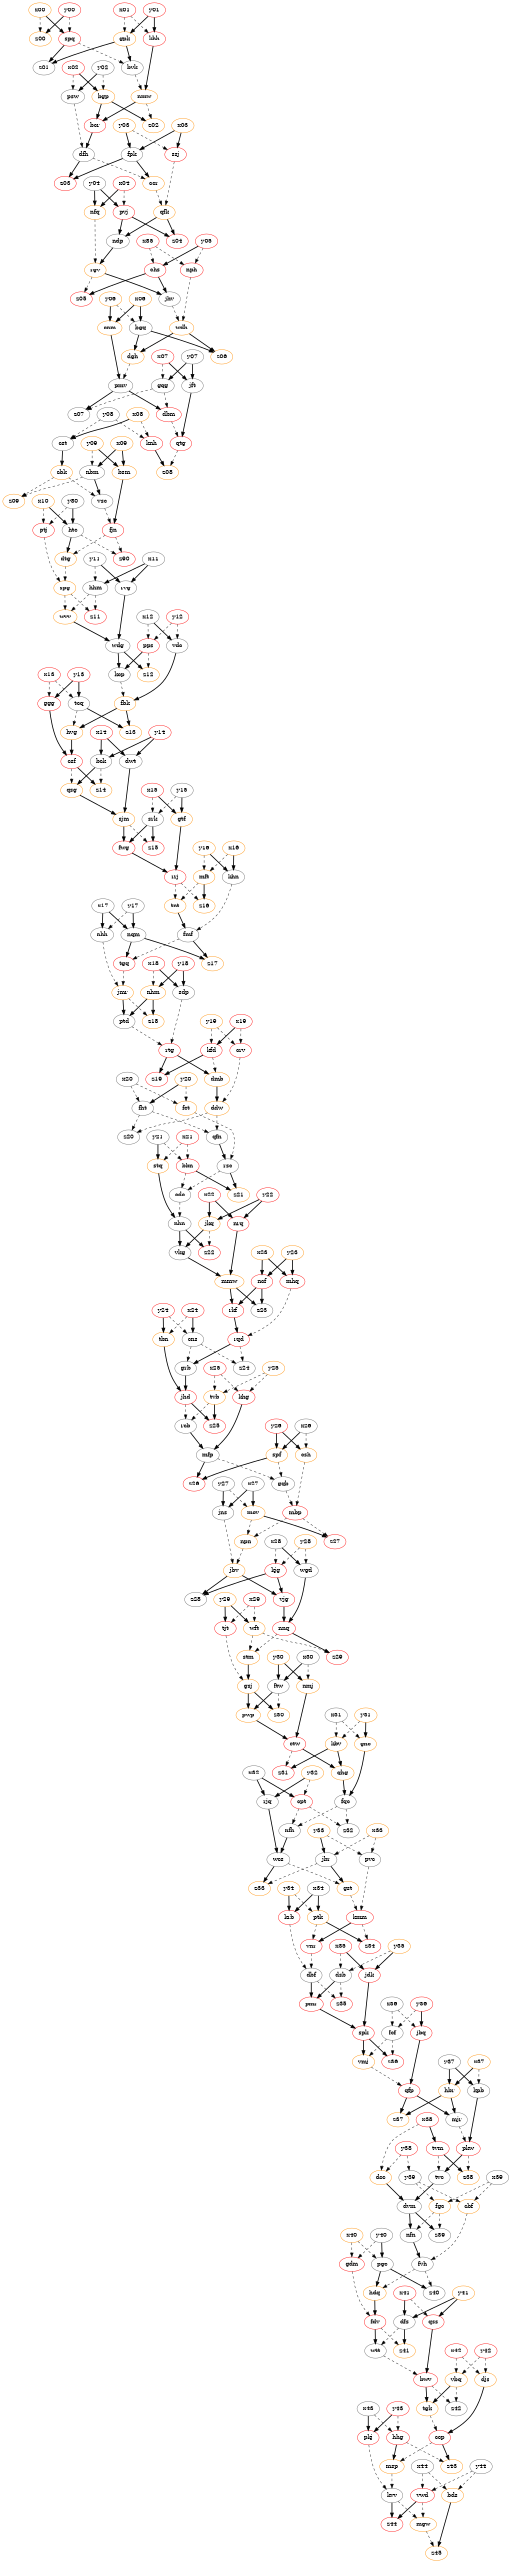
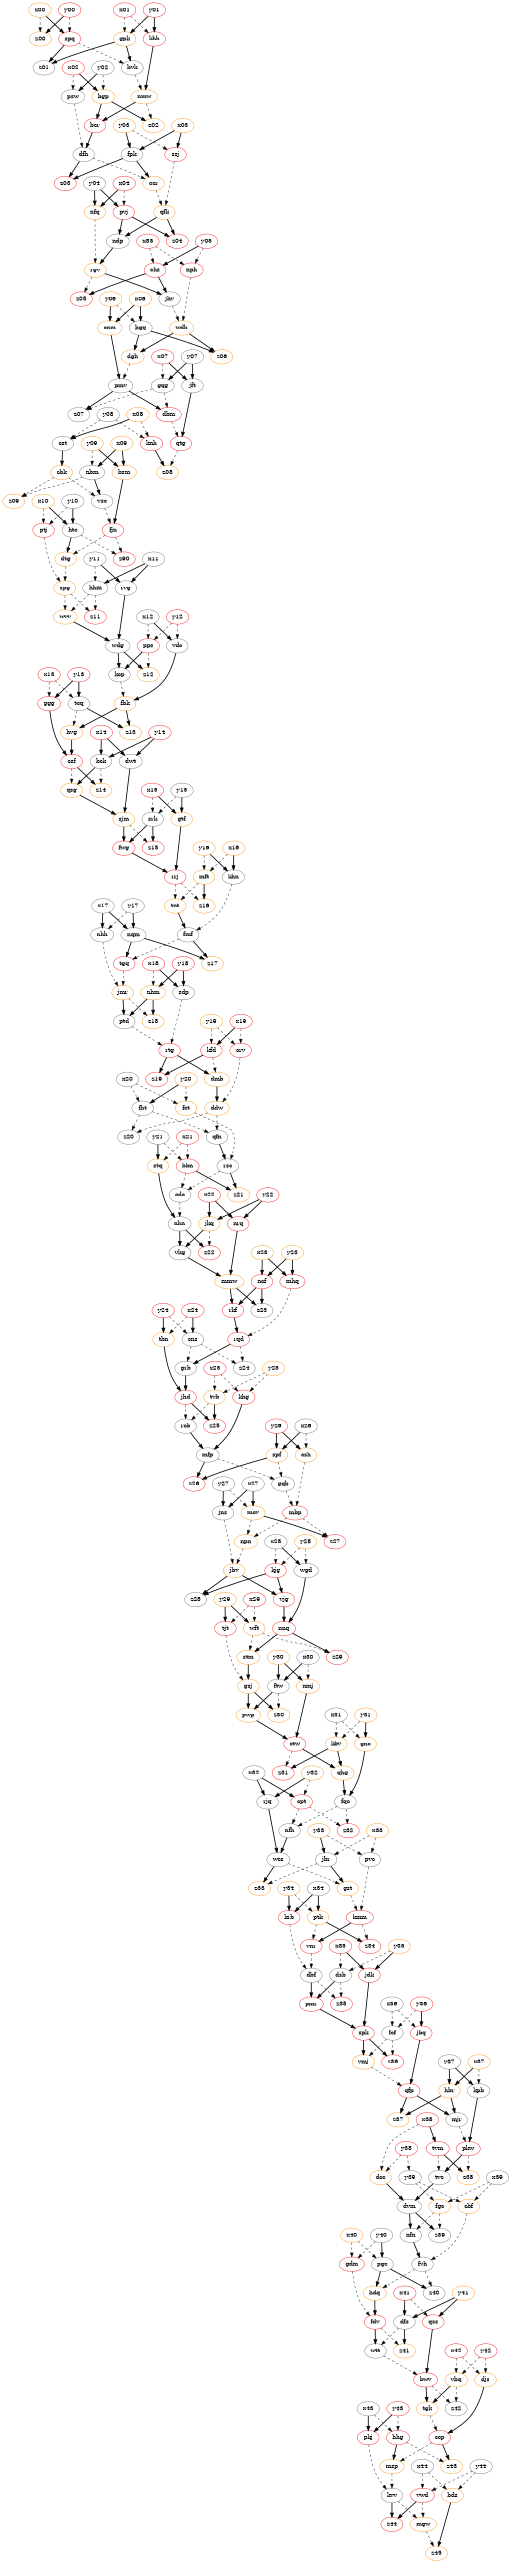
(73, 501) -> (73, 501)
(268, 1642) -> (268, 1642)
(348, 1831) -> (348, 1831)
